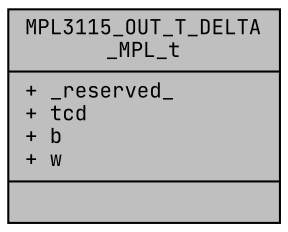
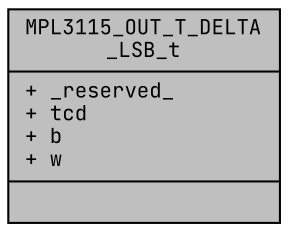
(144, 51) -> (144, 51)
